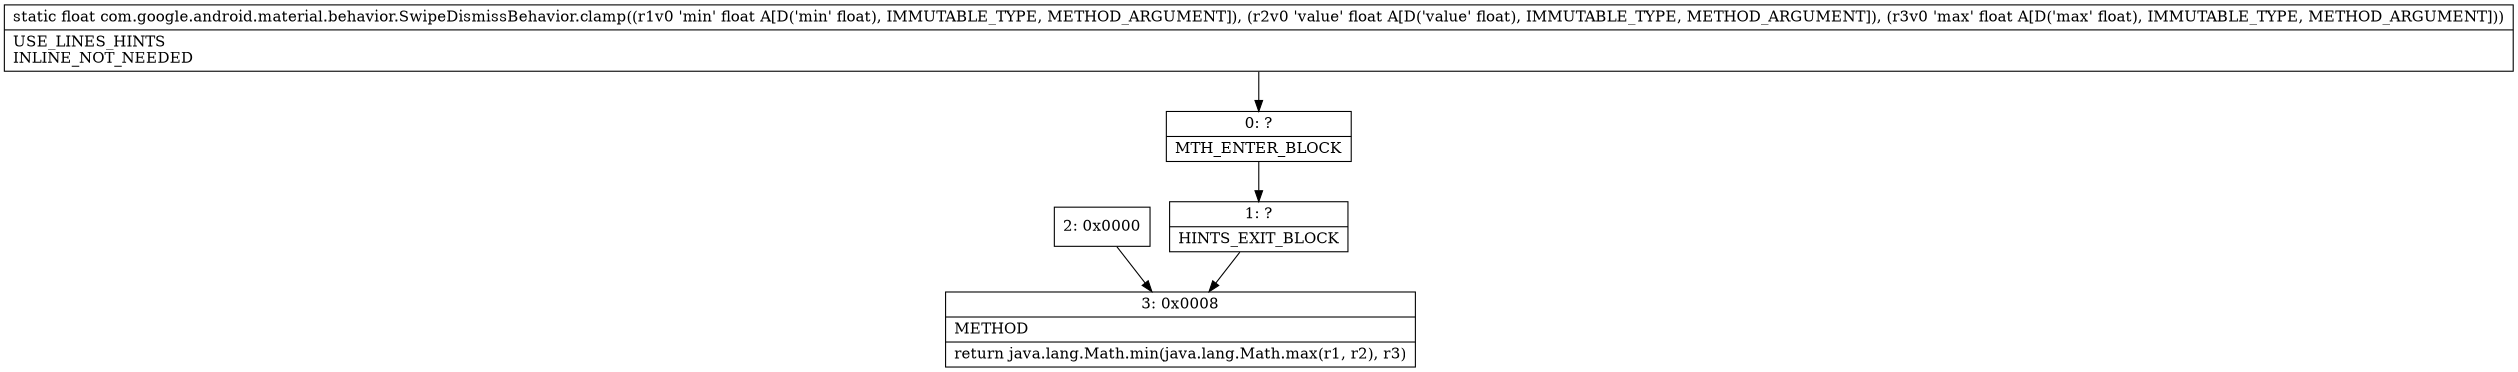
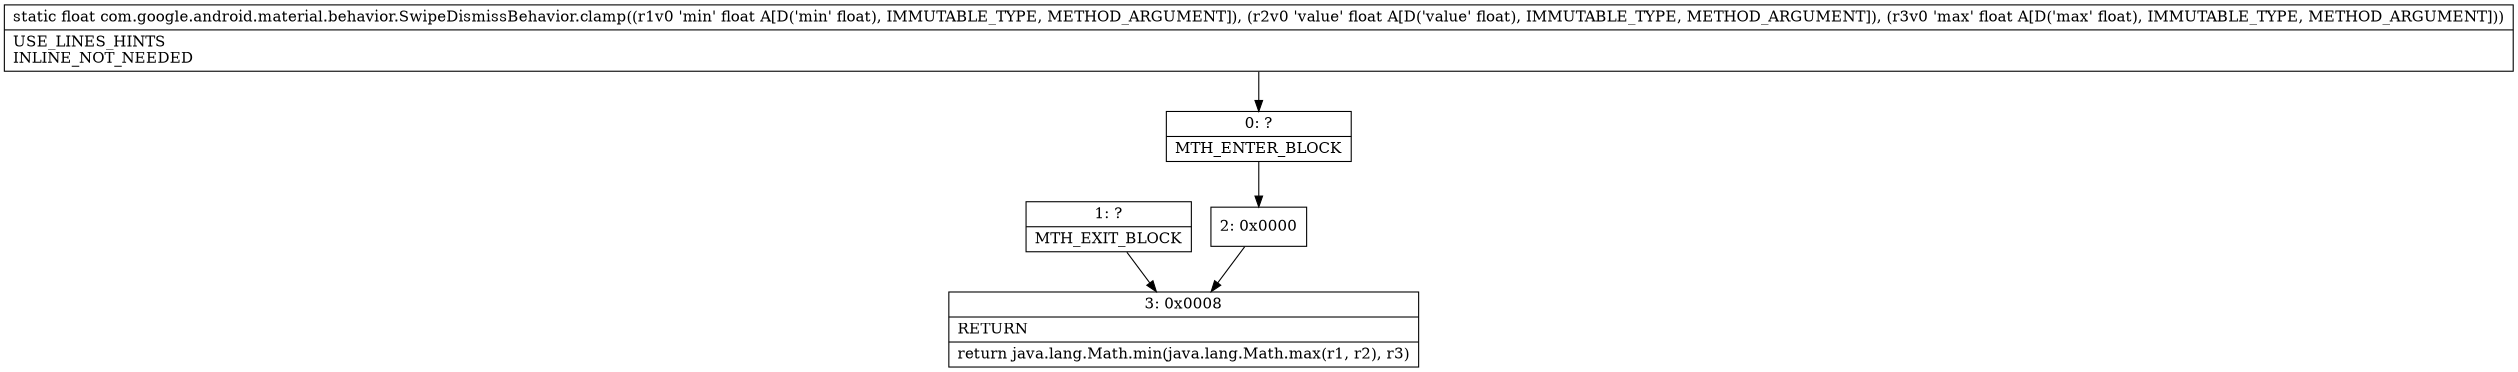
(1259, 176) -> (1259, 179)
(1259, 239) -> (1109, 239)
(992, 329) -> (993, 329)
